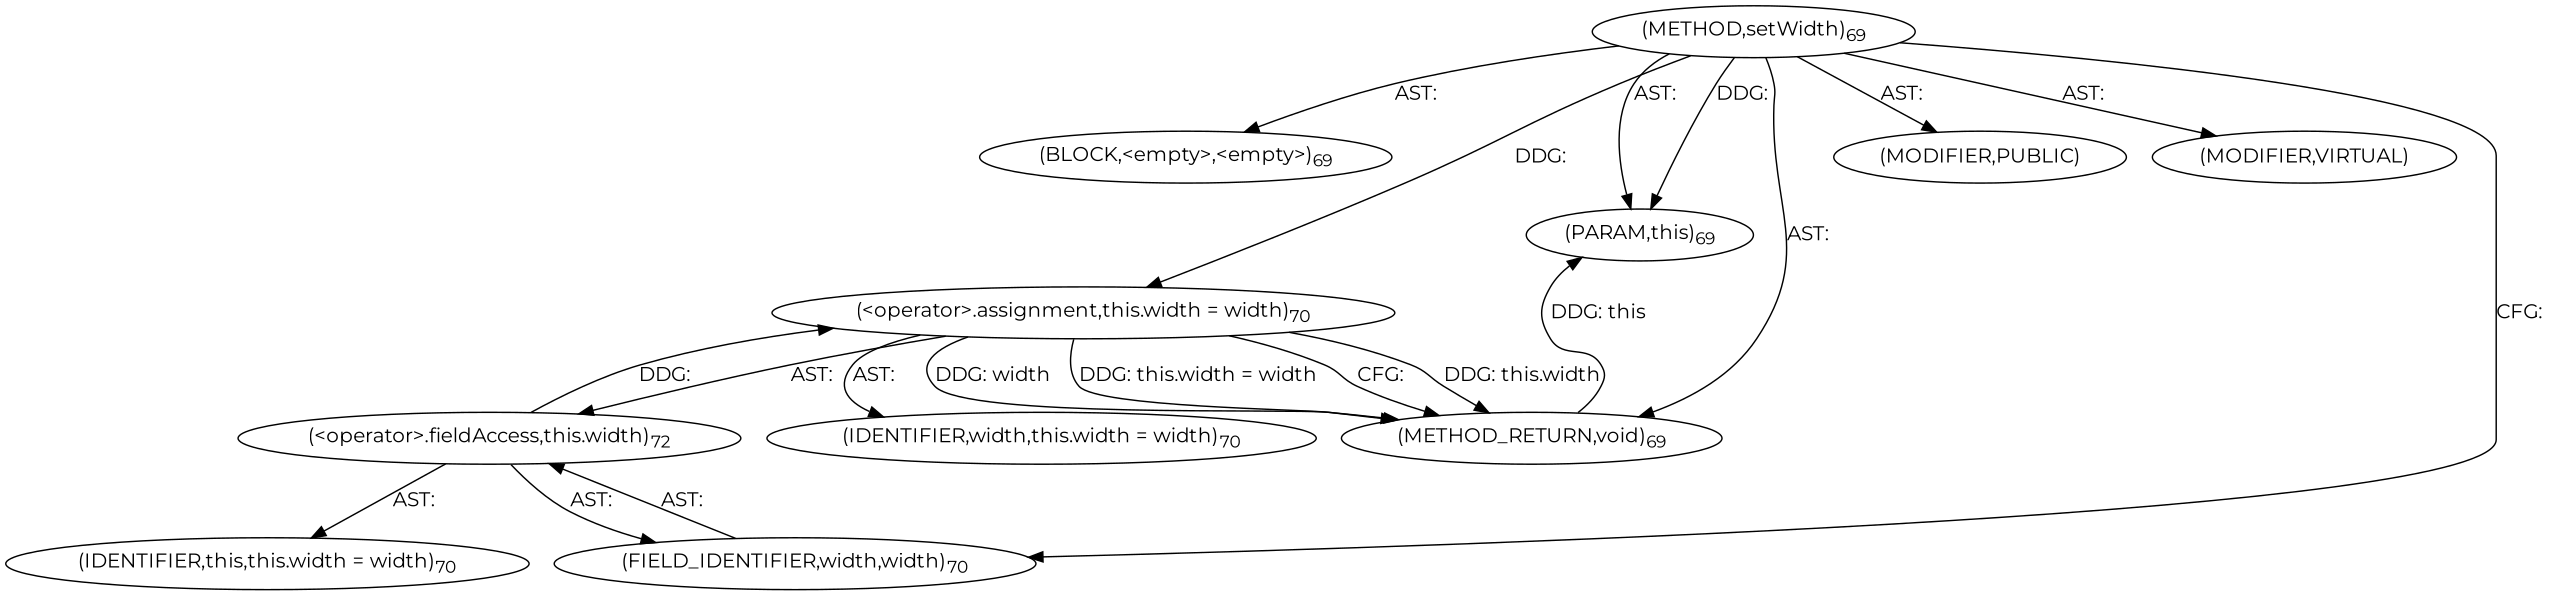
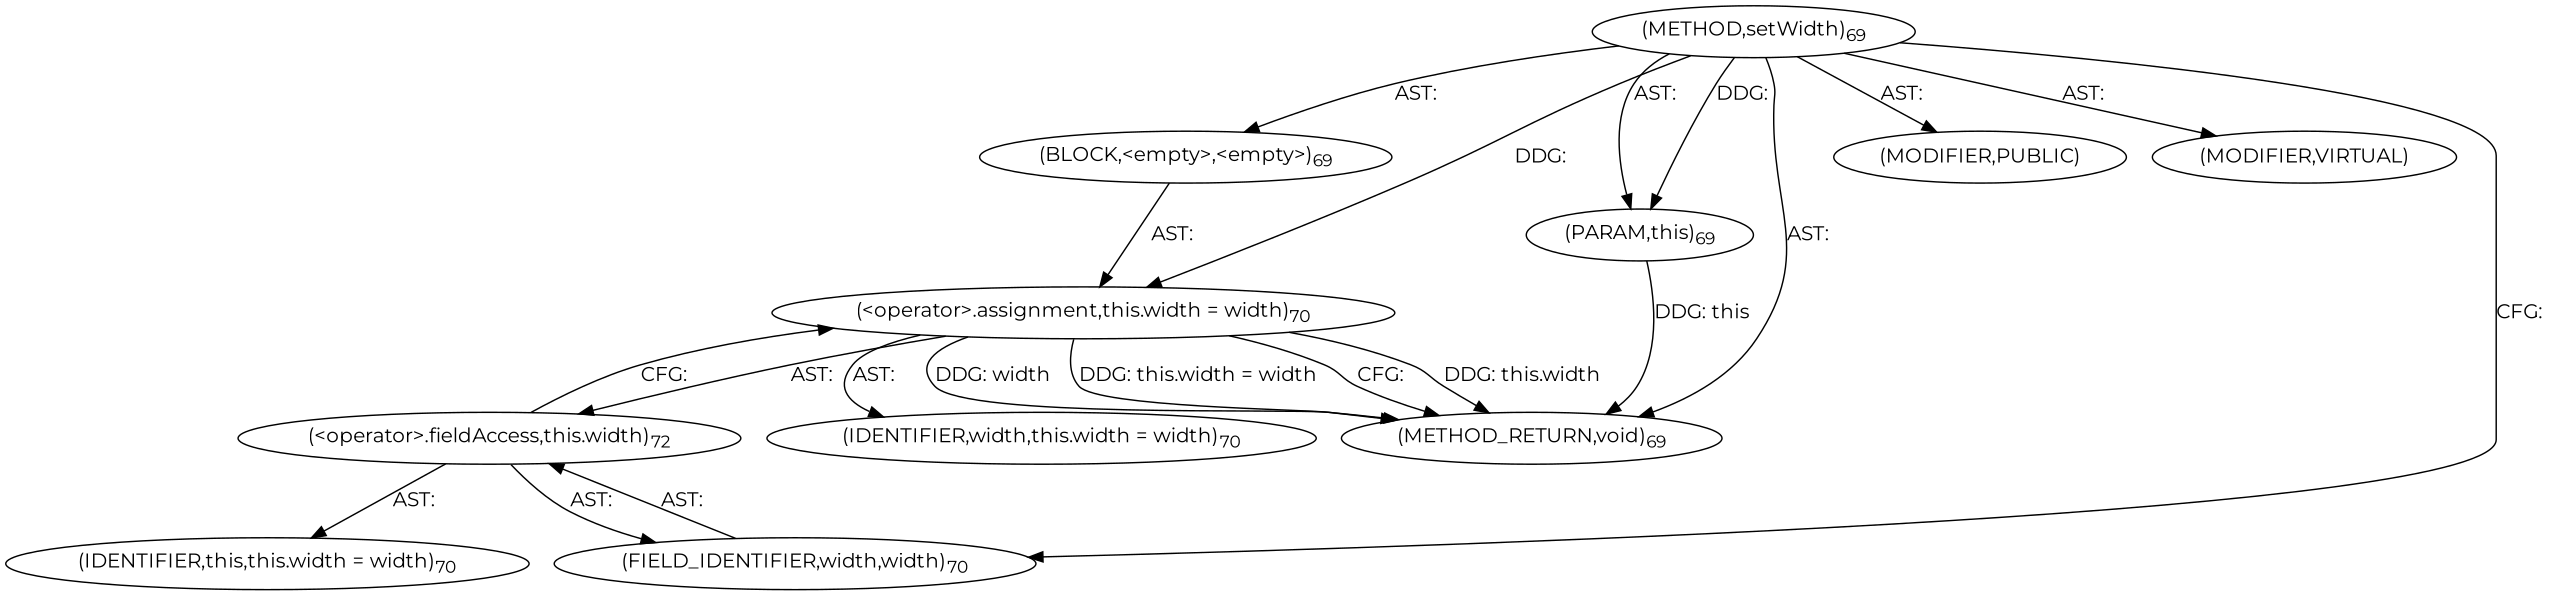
none -> (1139, 229)
(1563, 349) -> (1653, 339)
(667, 376) -> (667, 376)
